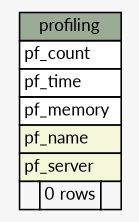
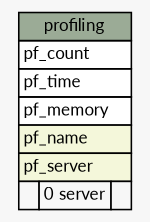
(70, 195) -> (75, 195)
